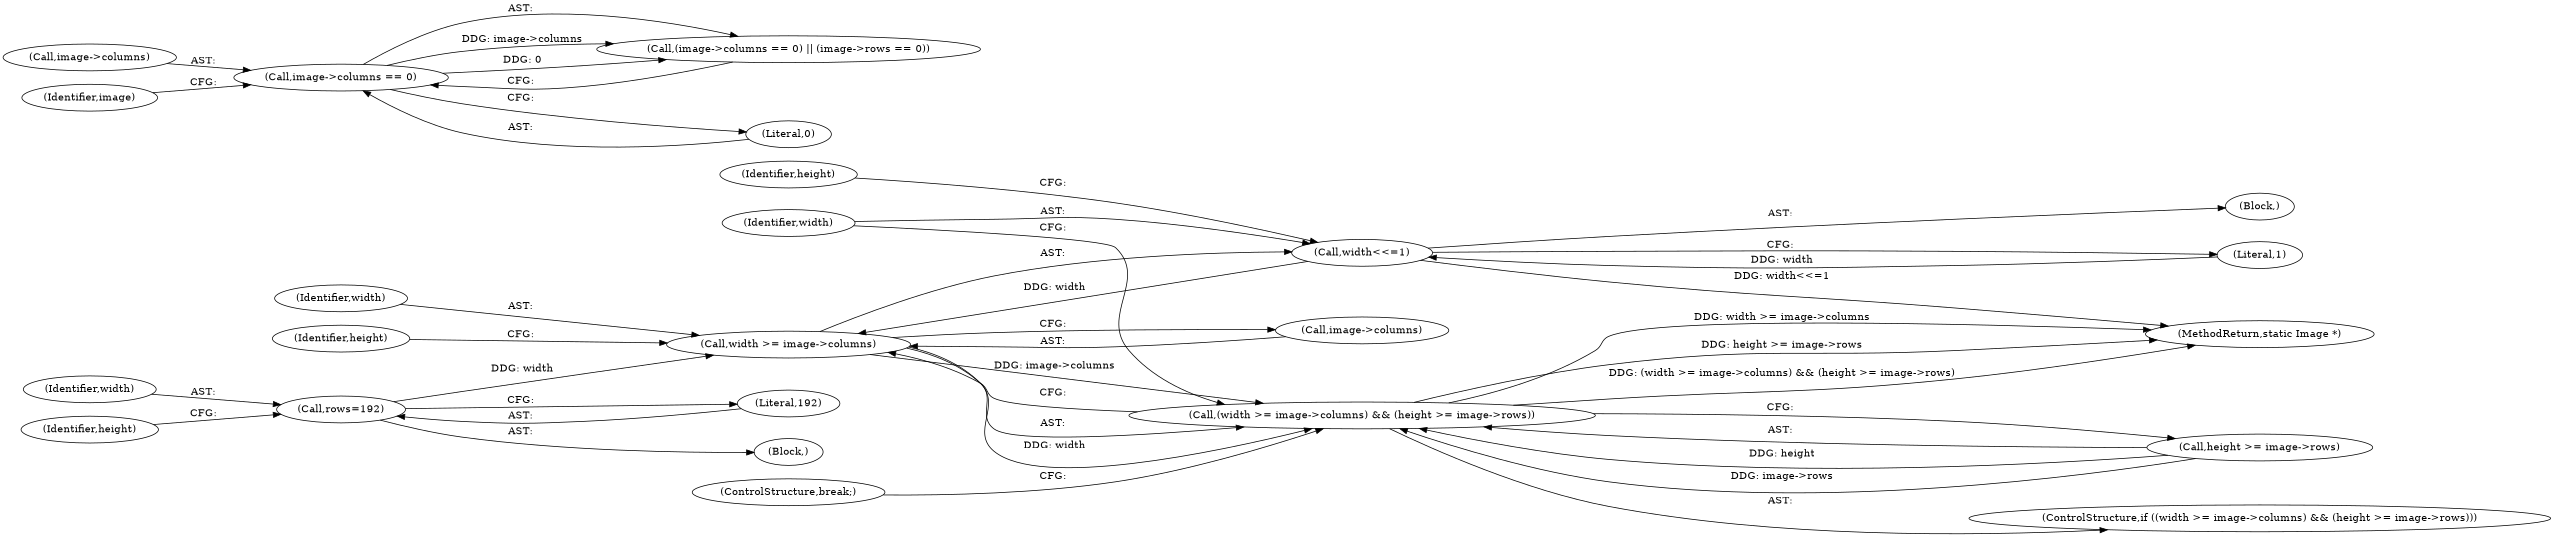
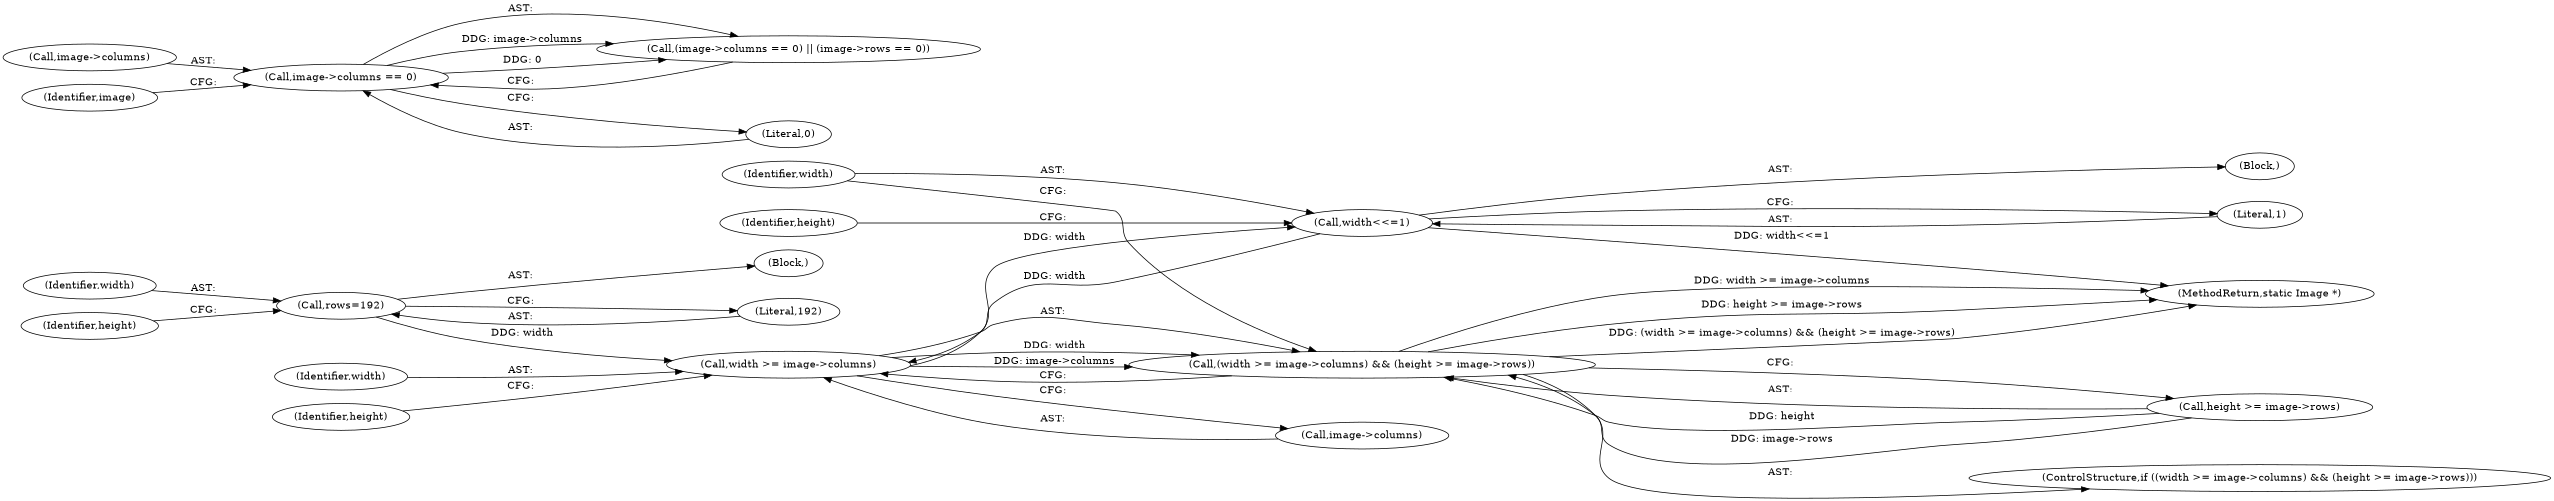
(1055, 253) -> (1055, 238)
(1782, 260) -> (1782, 220)
(789, 492) -> none
